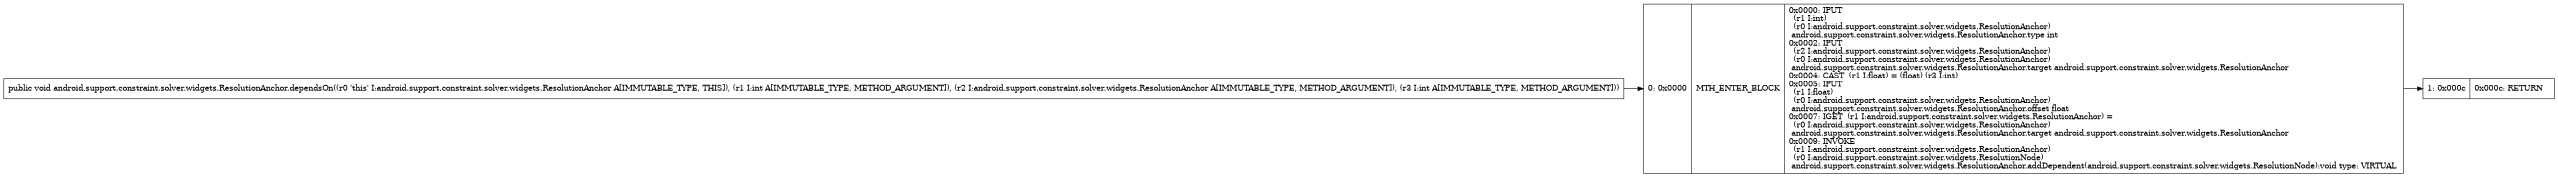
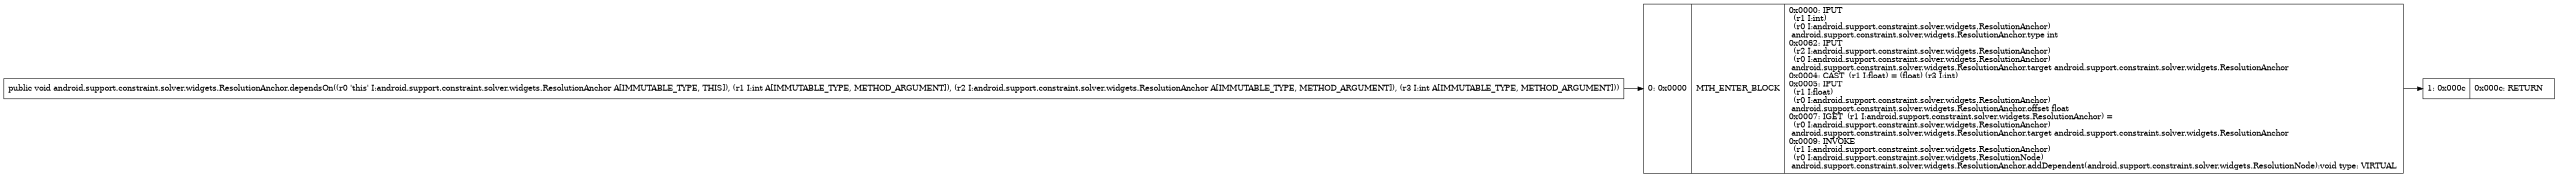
(1818, 43) -> (1818, 43)
